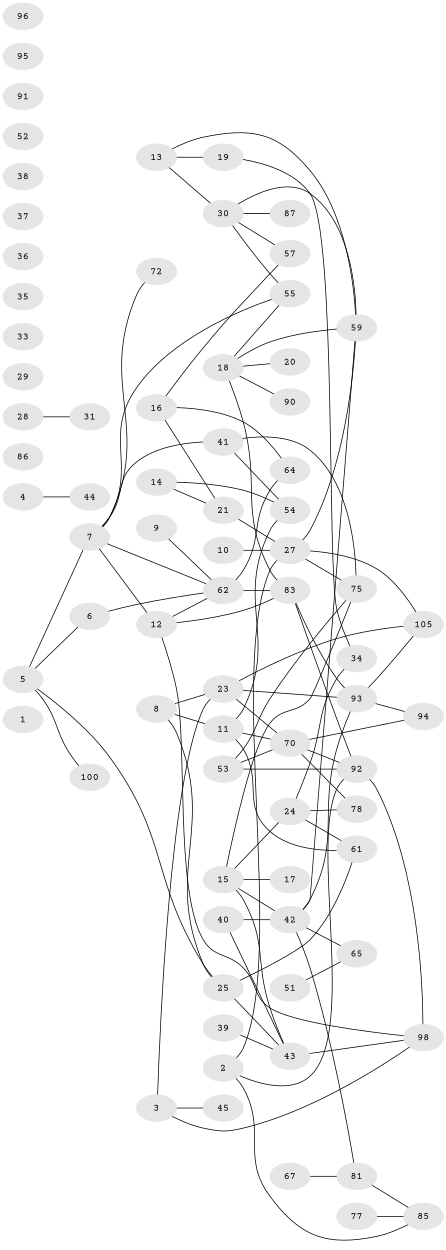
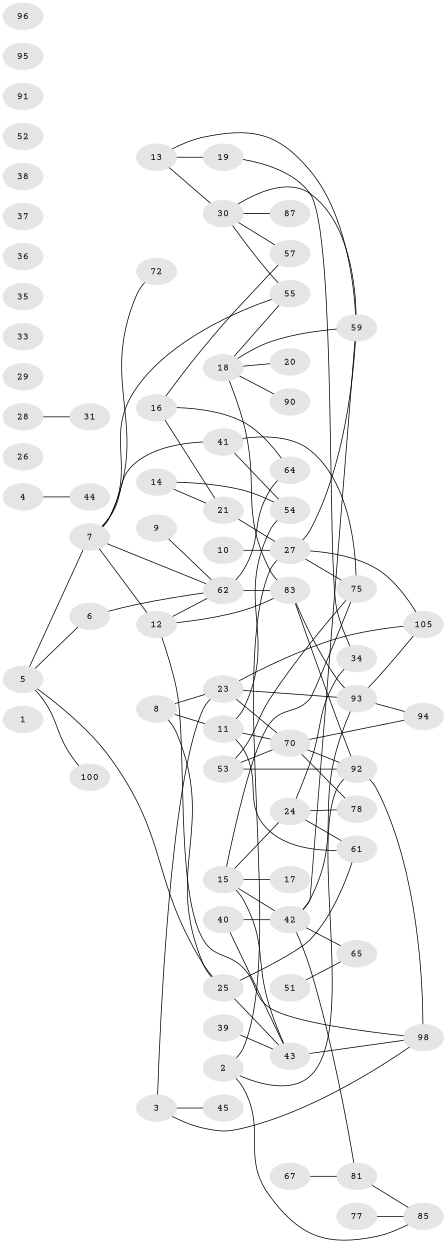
(23, 457) -> (23, 457)
